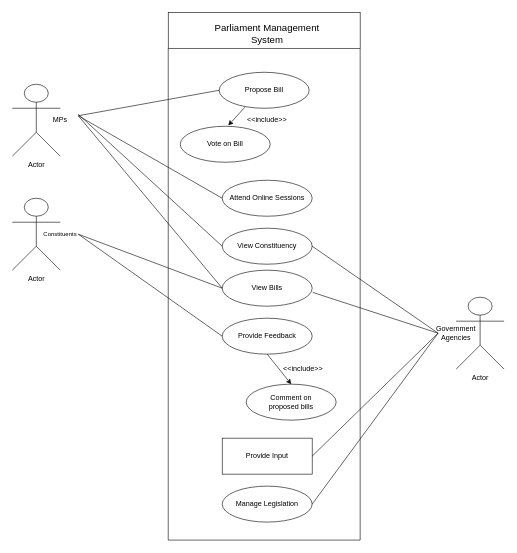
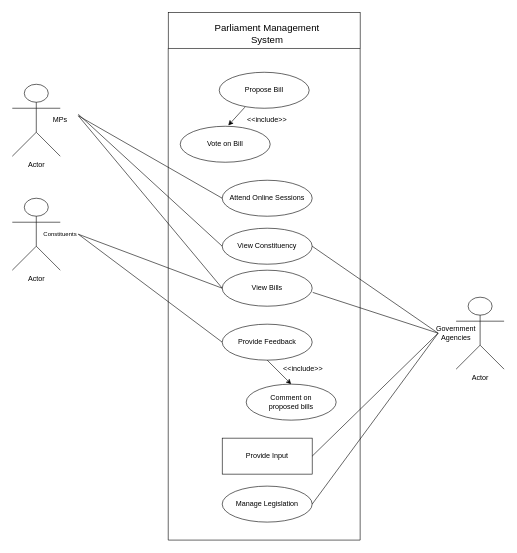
(150, 103) -> none
(267, 336) -> (267, 342)
